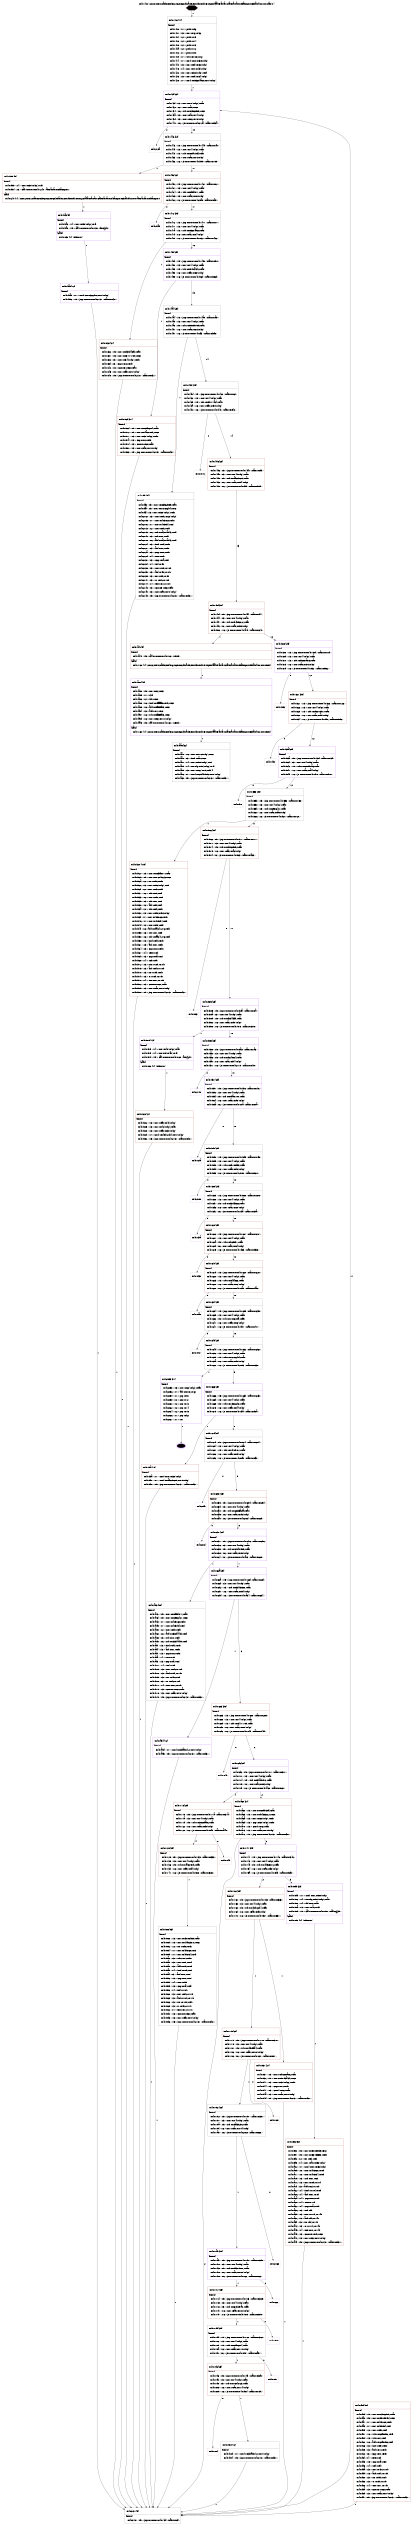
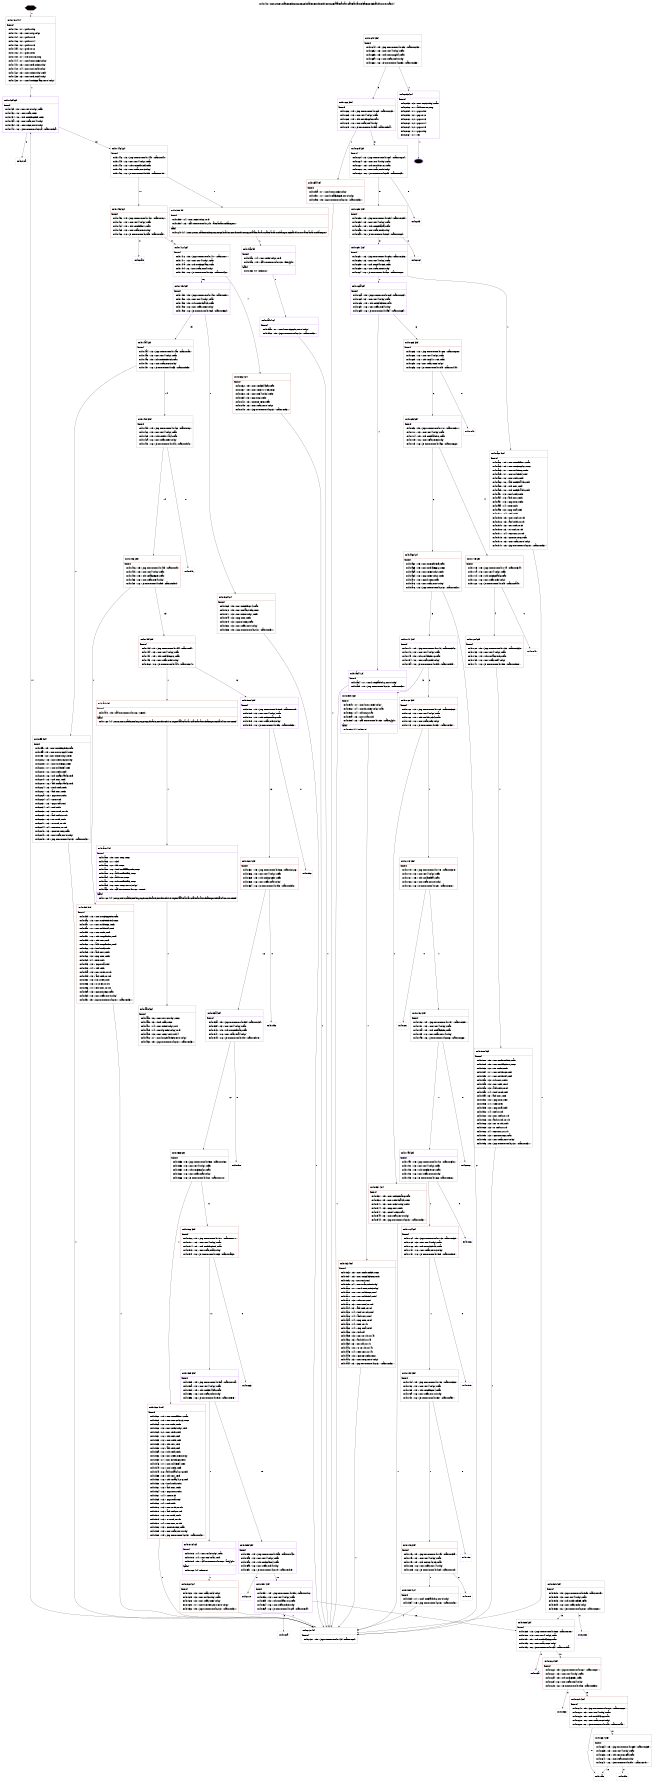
none -> (93, 739)
(233, 1126) -> (414, 1616)
(233, 1333) -> (606, 1769)
